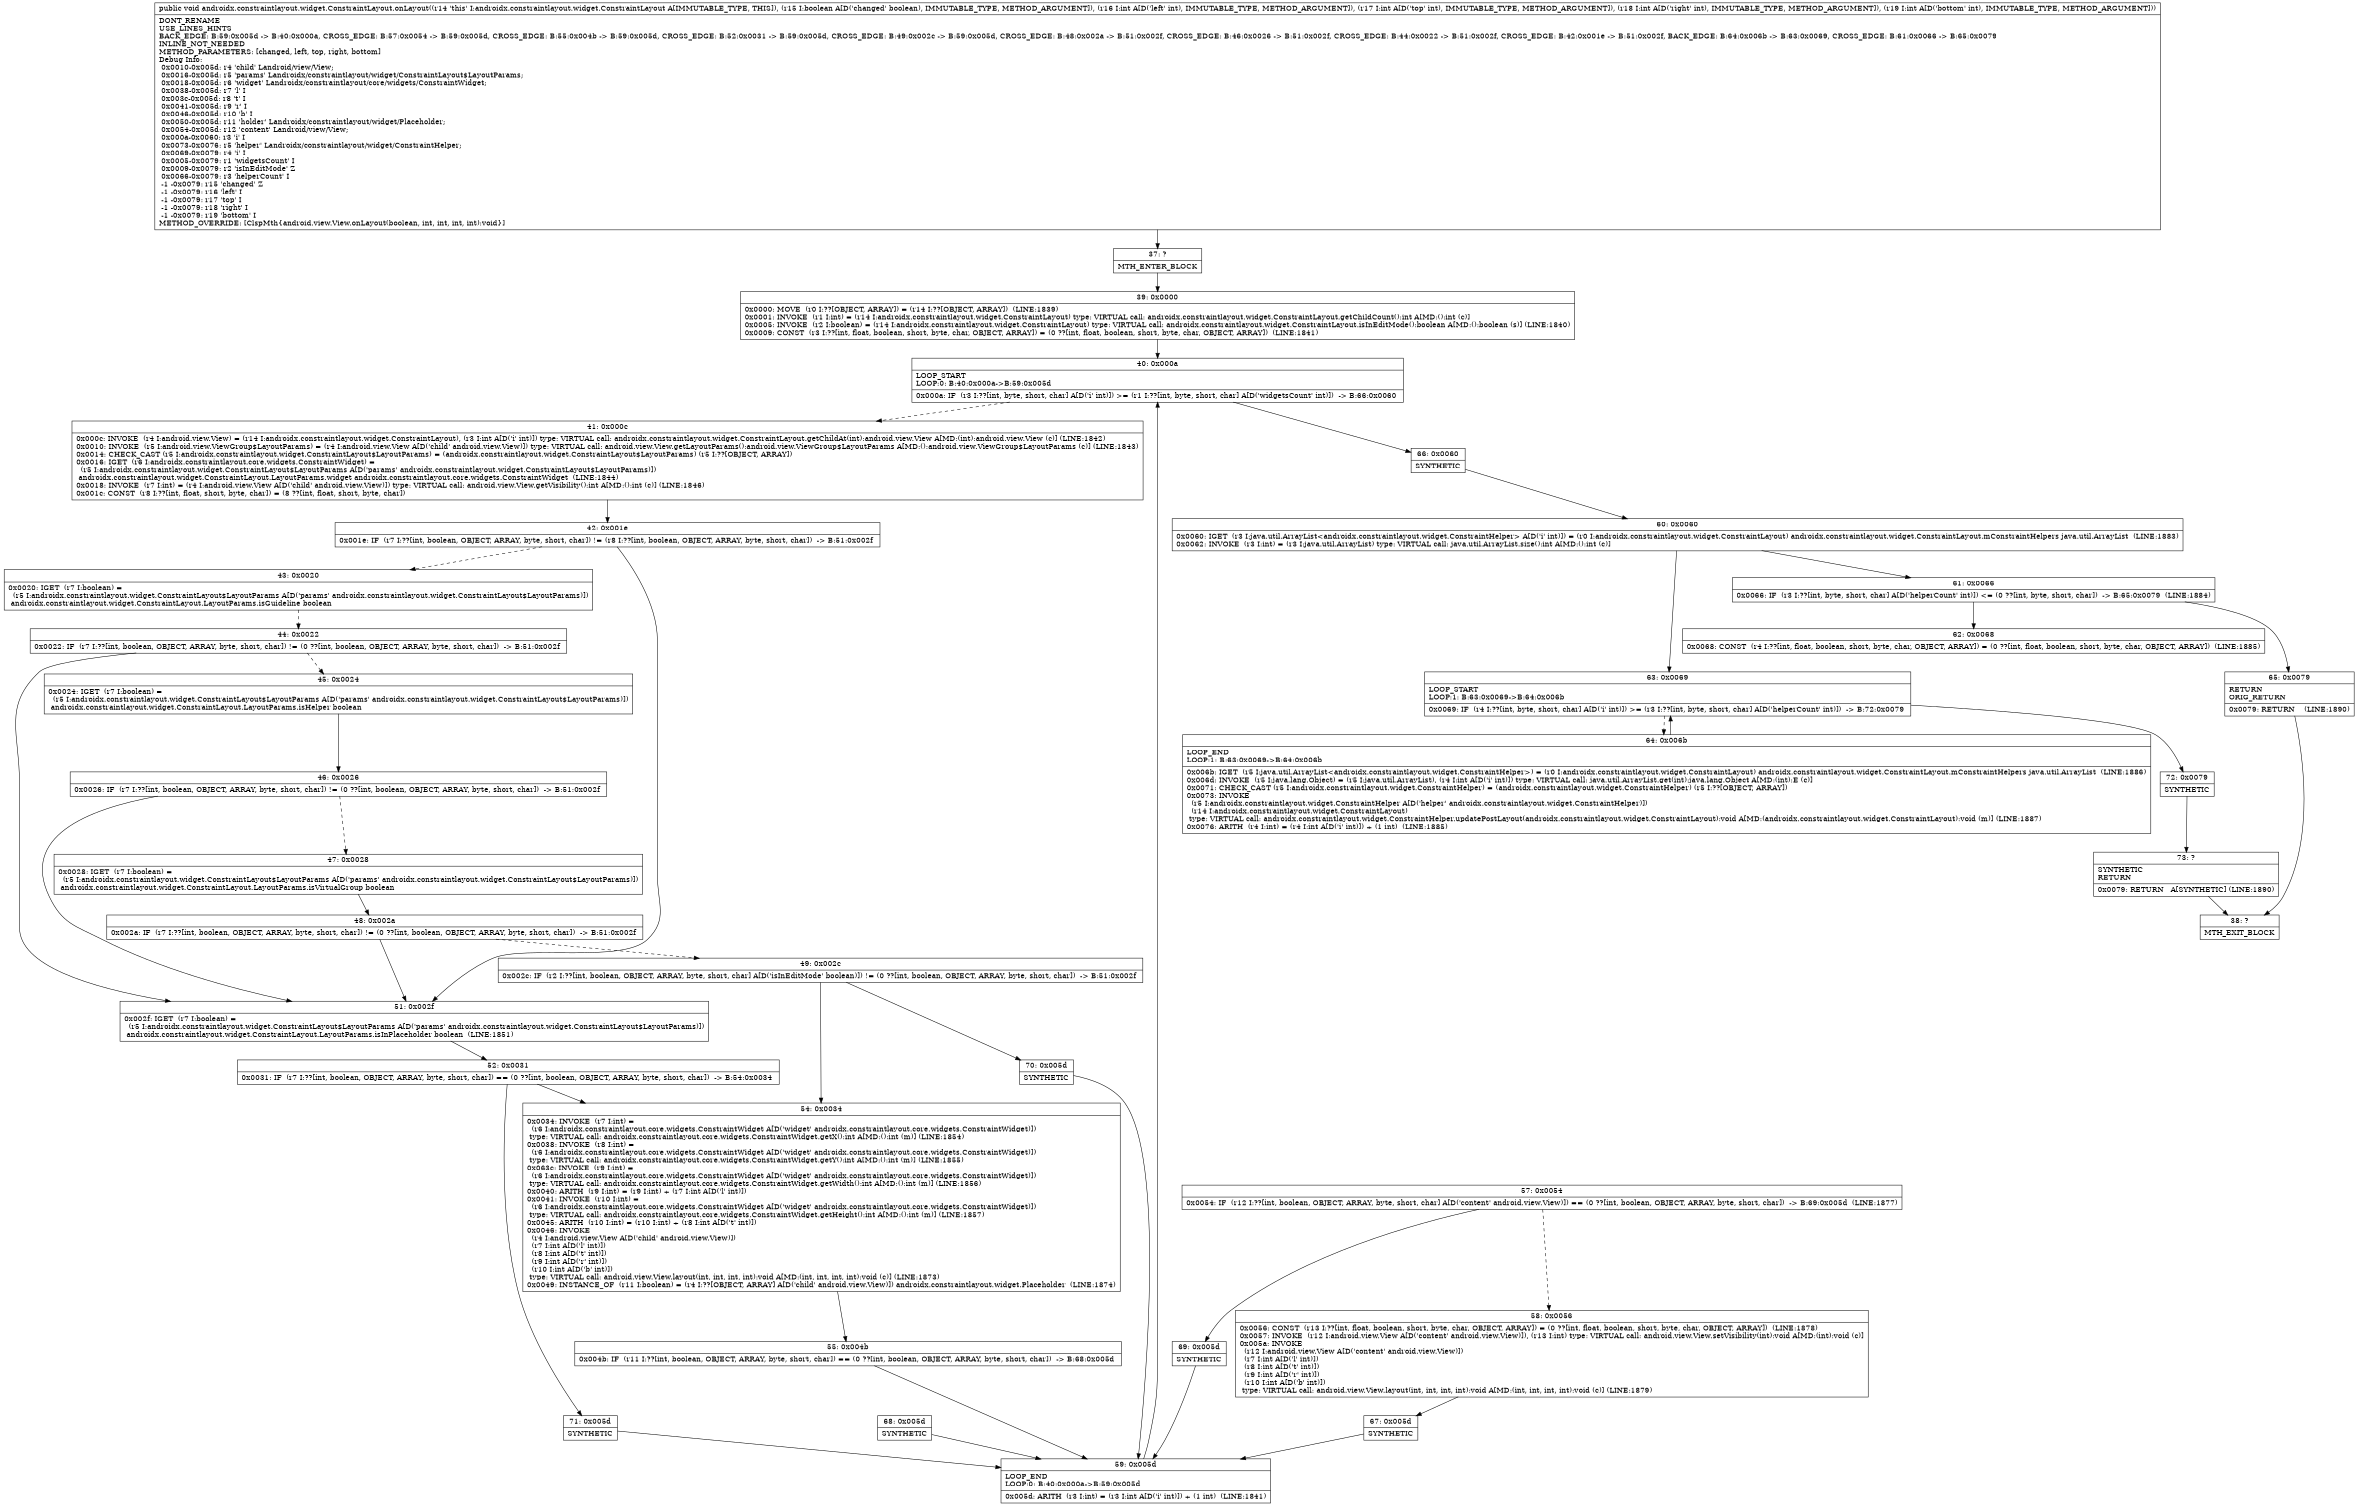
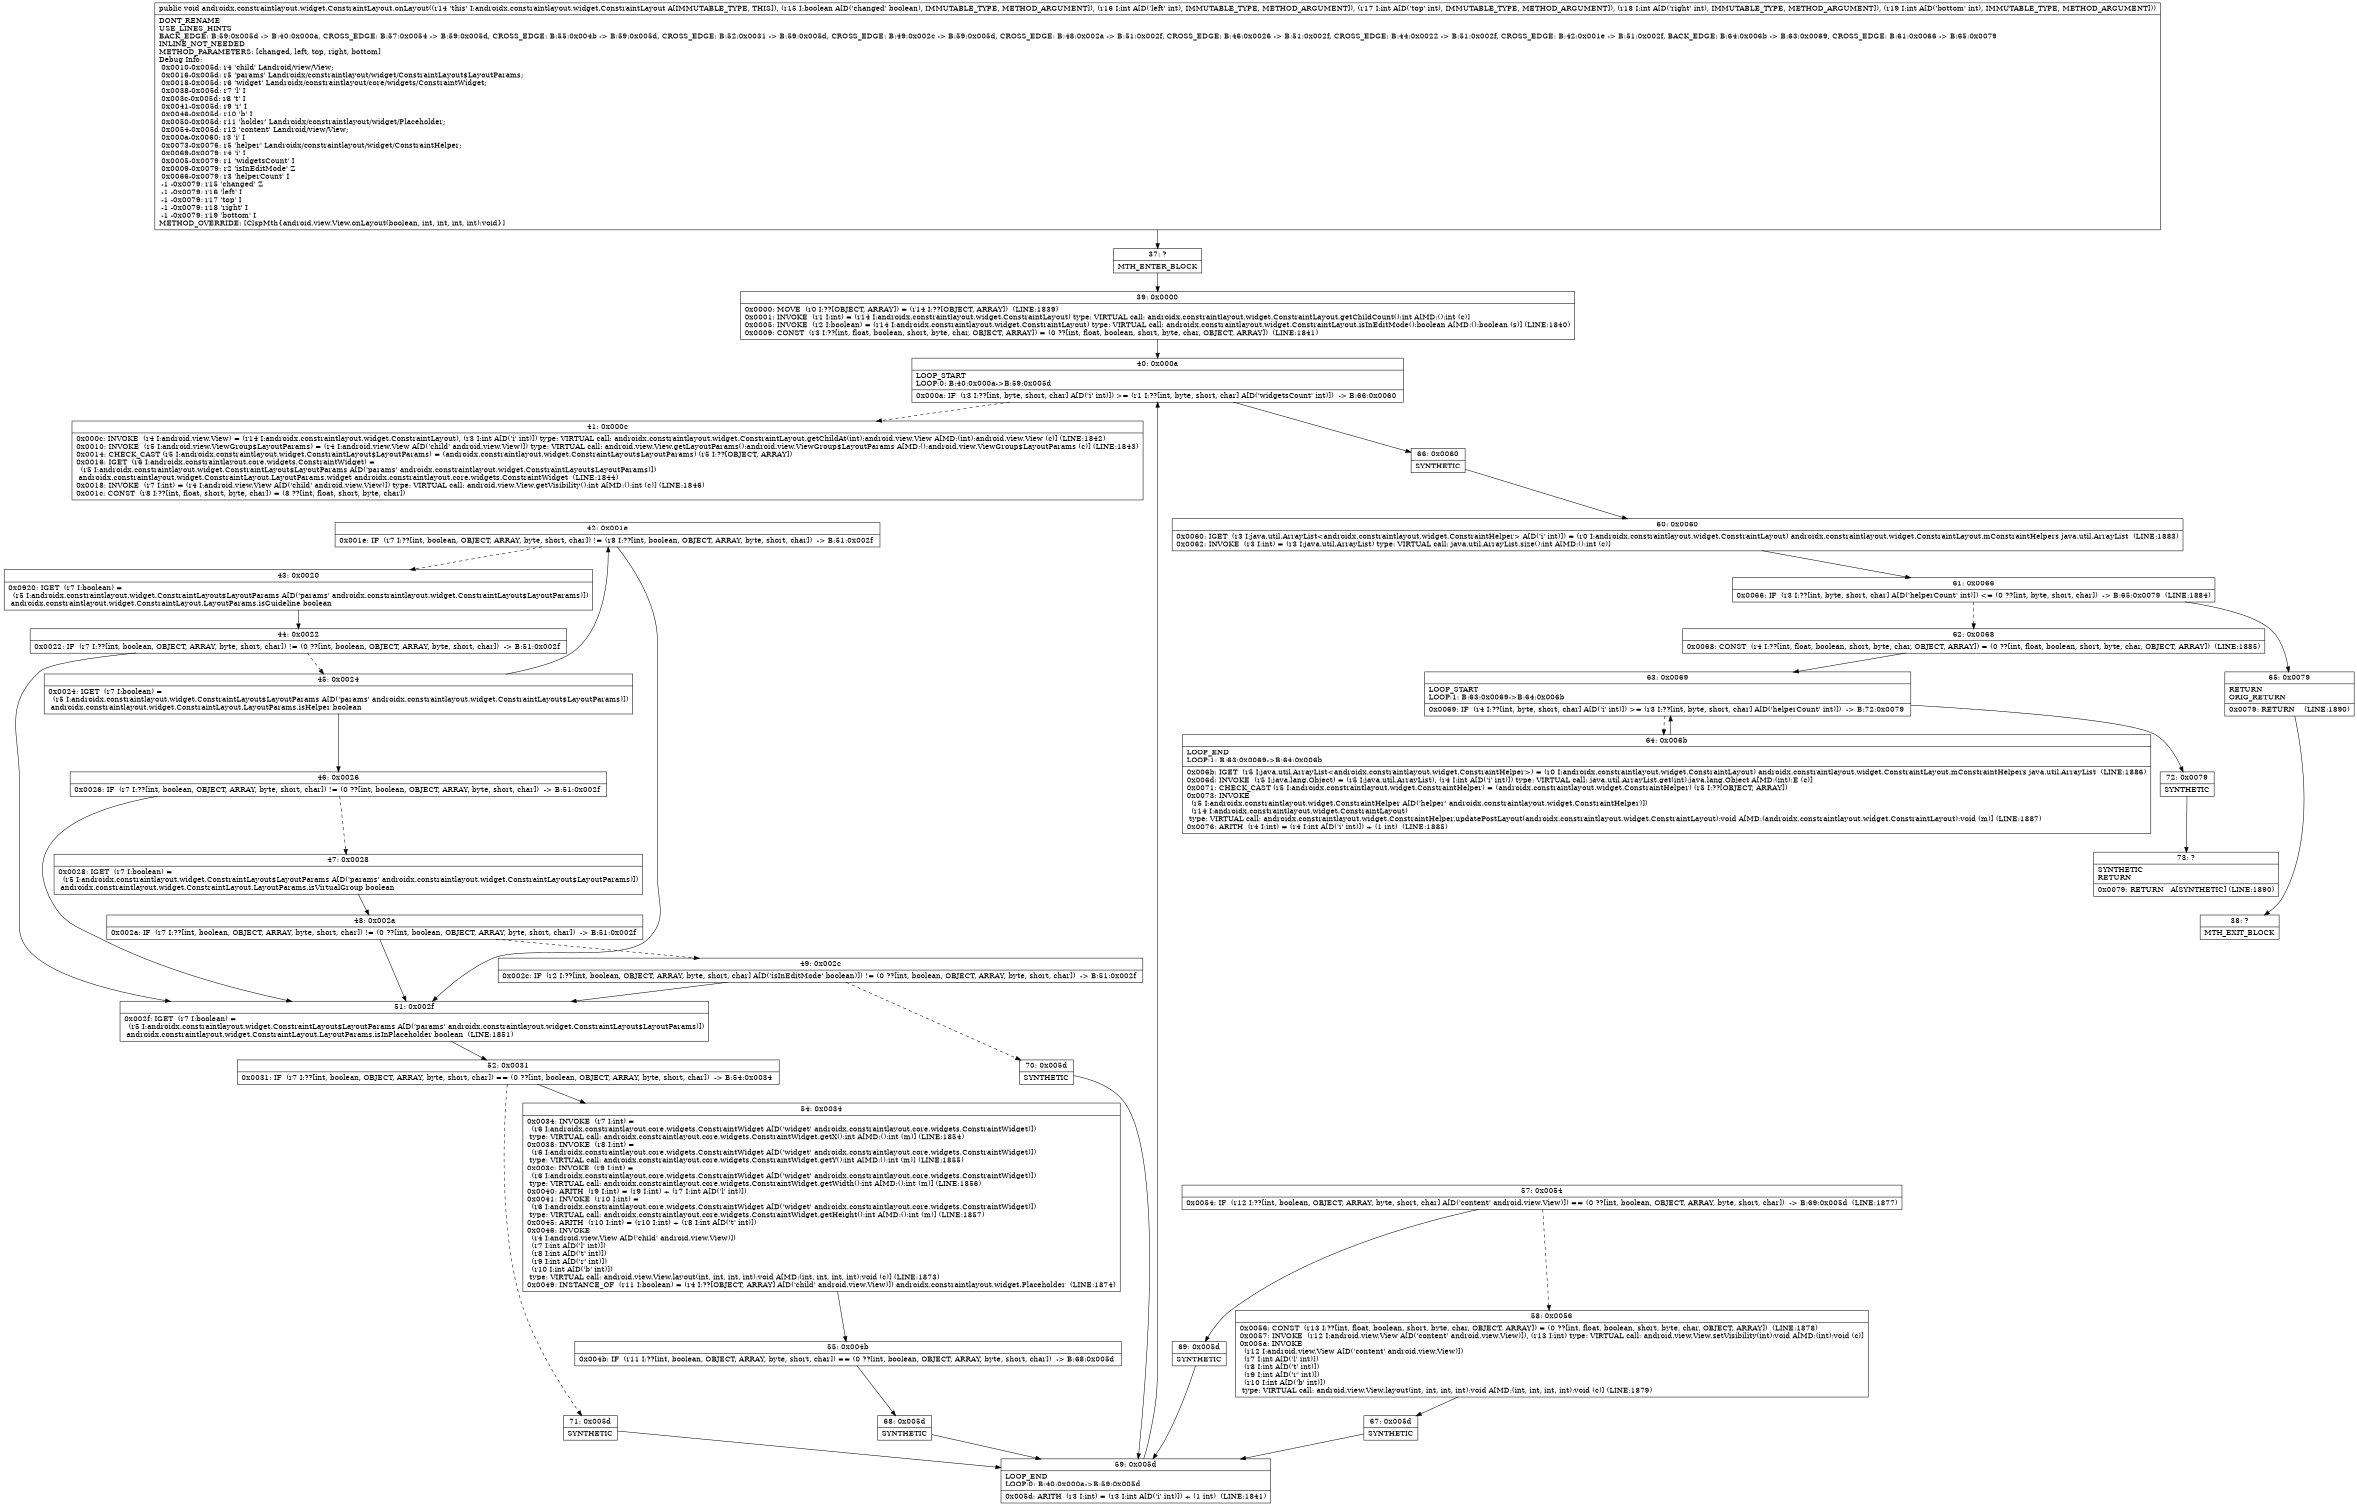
(608, 509) -> (586, 638)
(67, 588) -> (67, 588)
(1673, 609) -> (1852, 662)
(1974, 613) -> (1974, 613)
(298, 617) -> (298, 617)
(2216, 904) -> none
(931, 1020) -> (931, 1020)
(821, 1040) -> (652, 992)
(582, 1168) -> (582, 1168)
(511, 1256) -> (511, 1256)
(978, 1411) -> (875, 1389)
